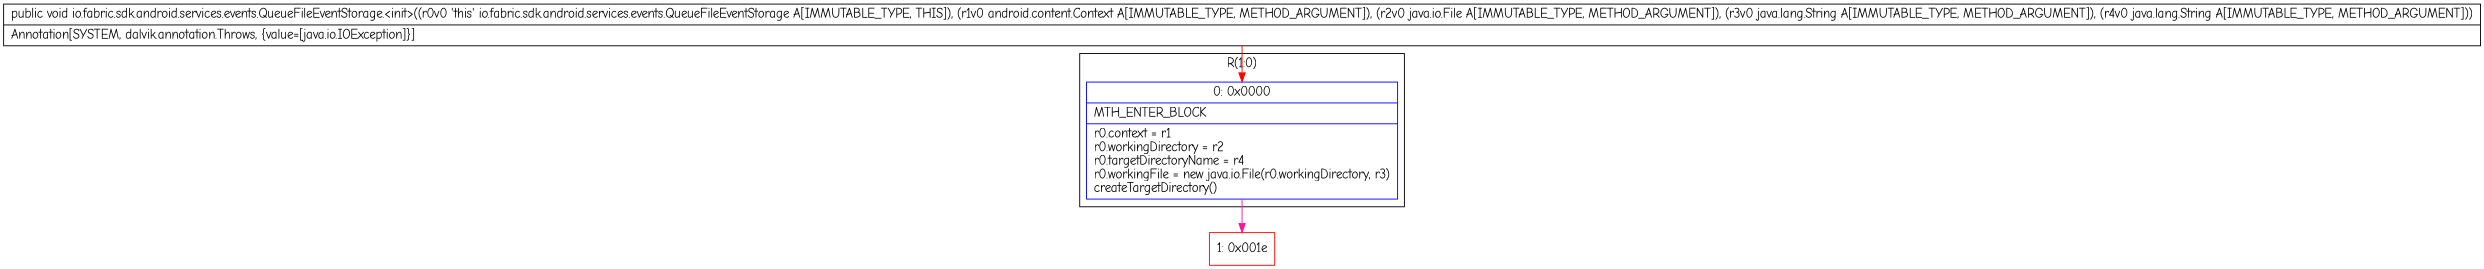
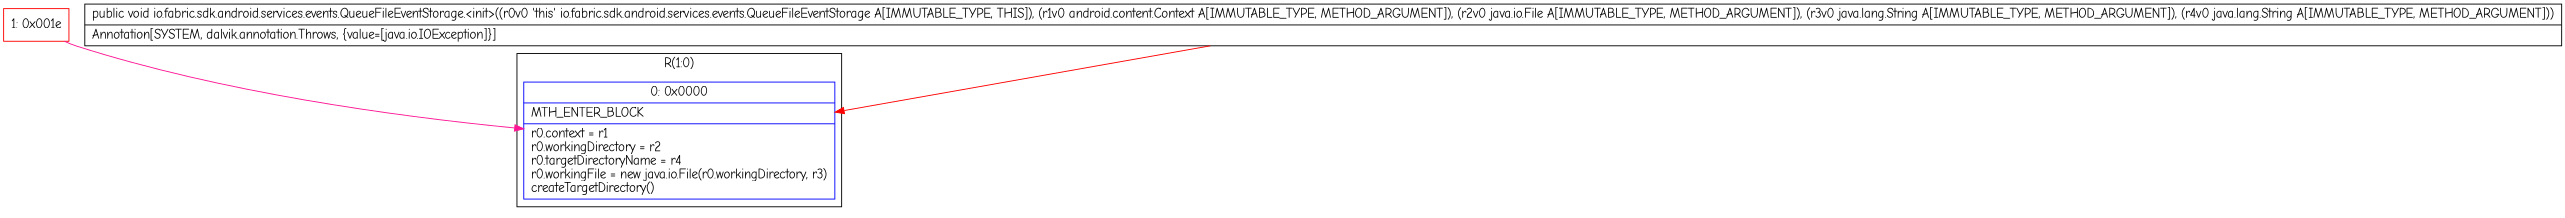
(1242, 212) -> (287, 97)
